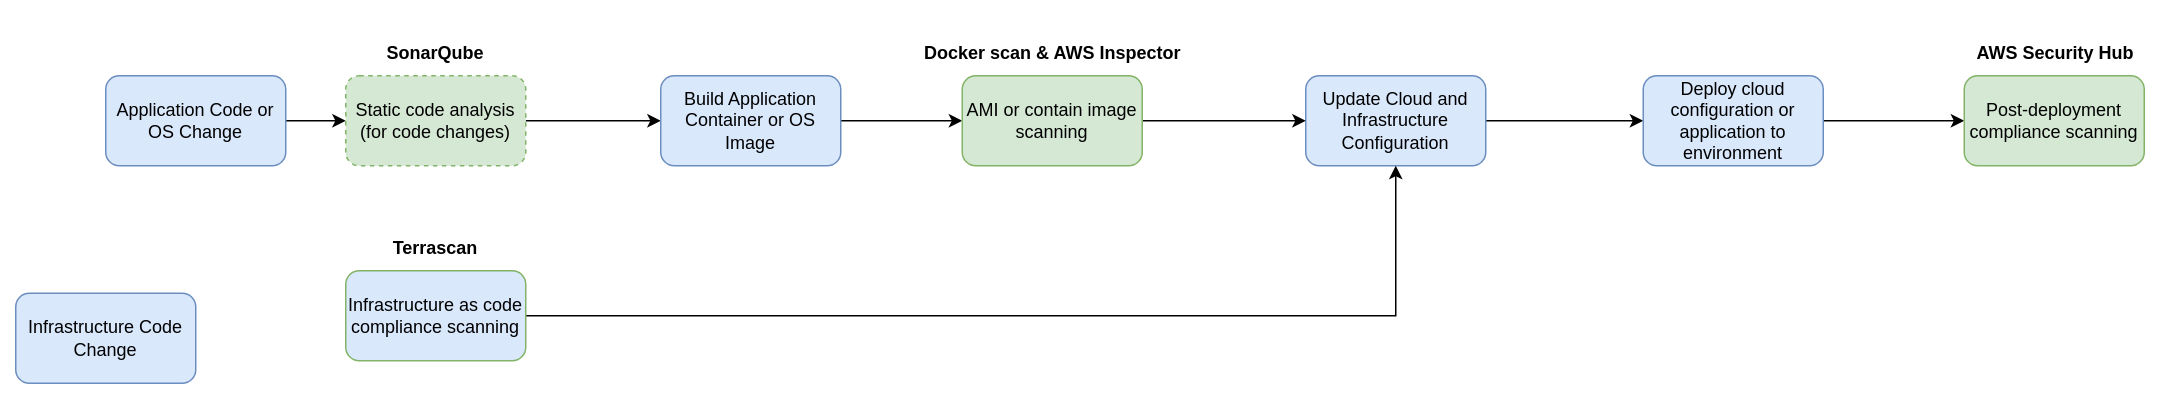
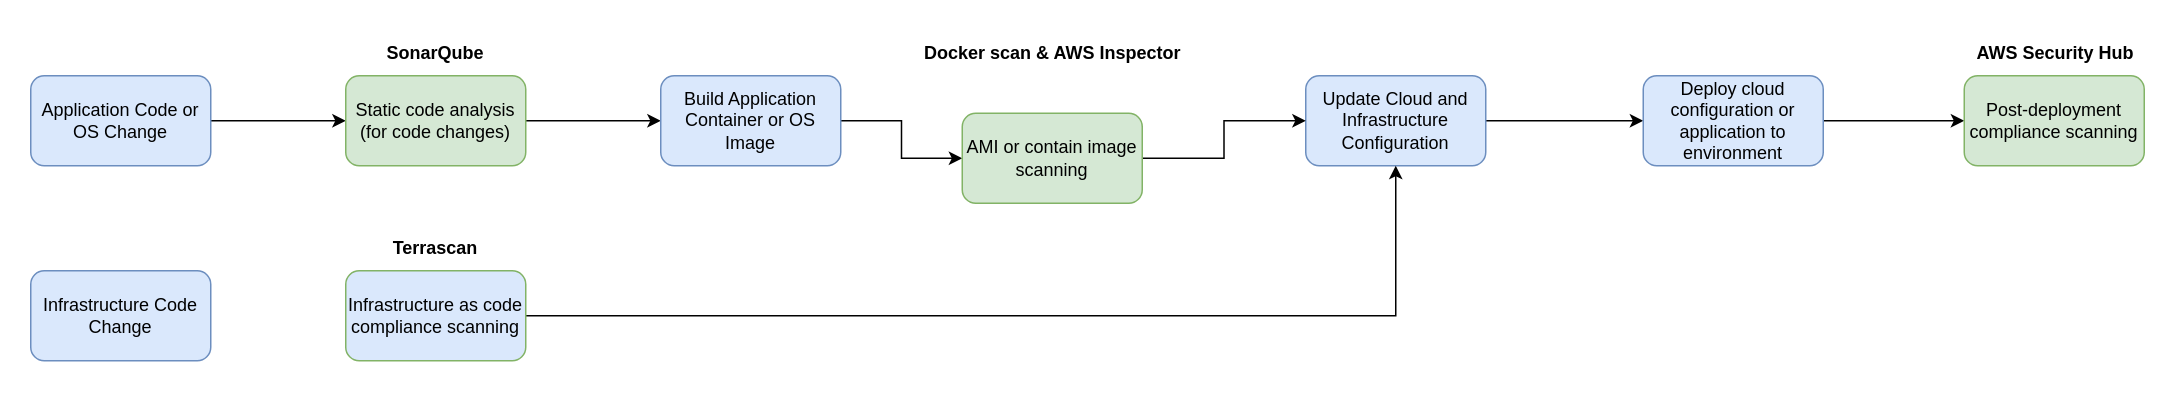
(196, 121) -> (121, 121)
(436, 121) -> (436, 121)
(1052, 121) -> (1052, 158)
(106, 338) -> (121, 316)
